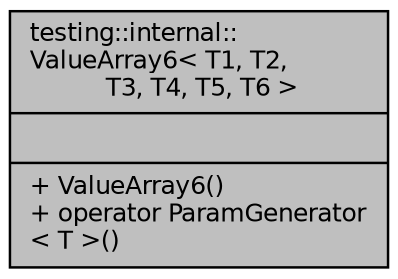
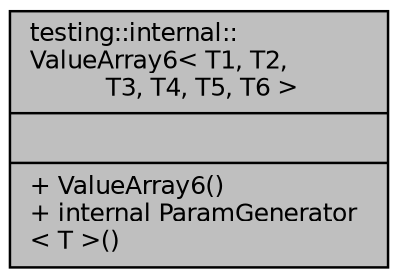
(199, 214) -> (194, 214)
